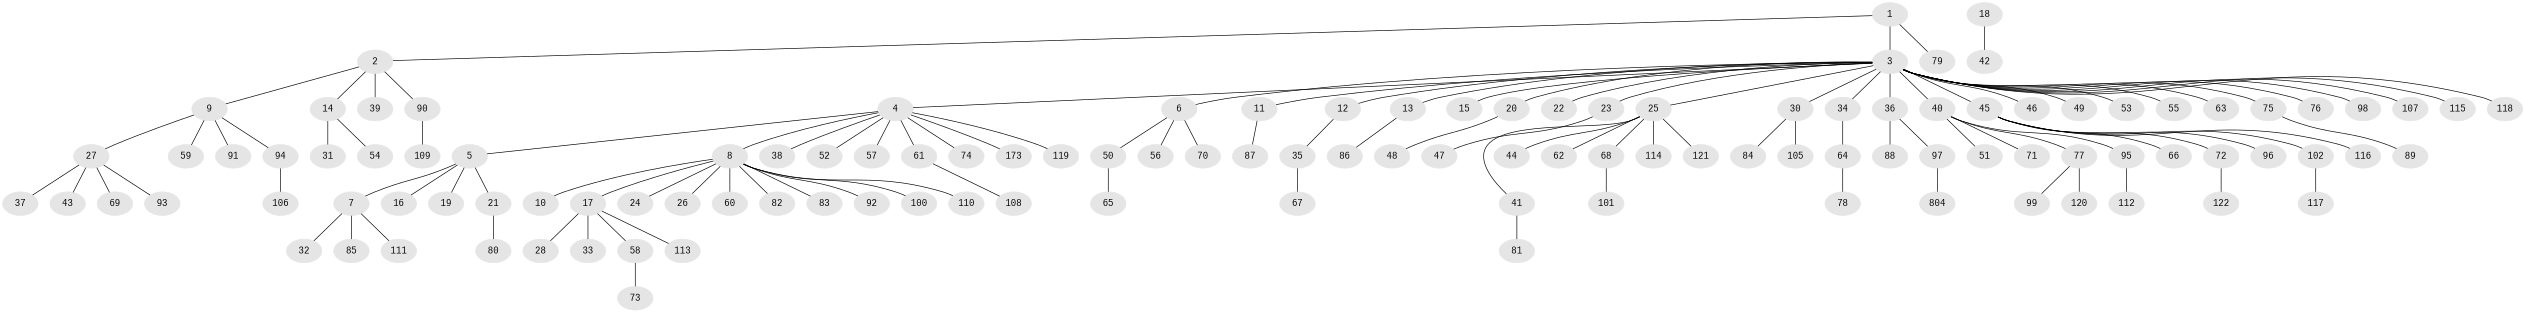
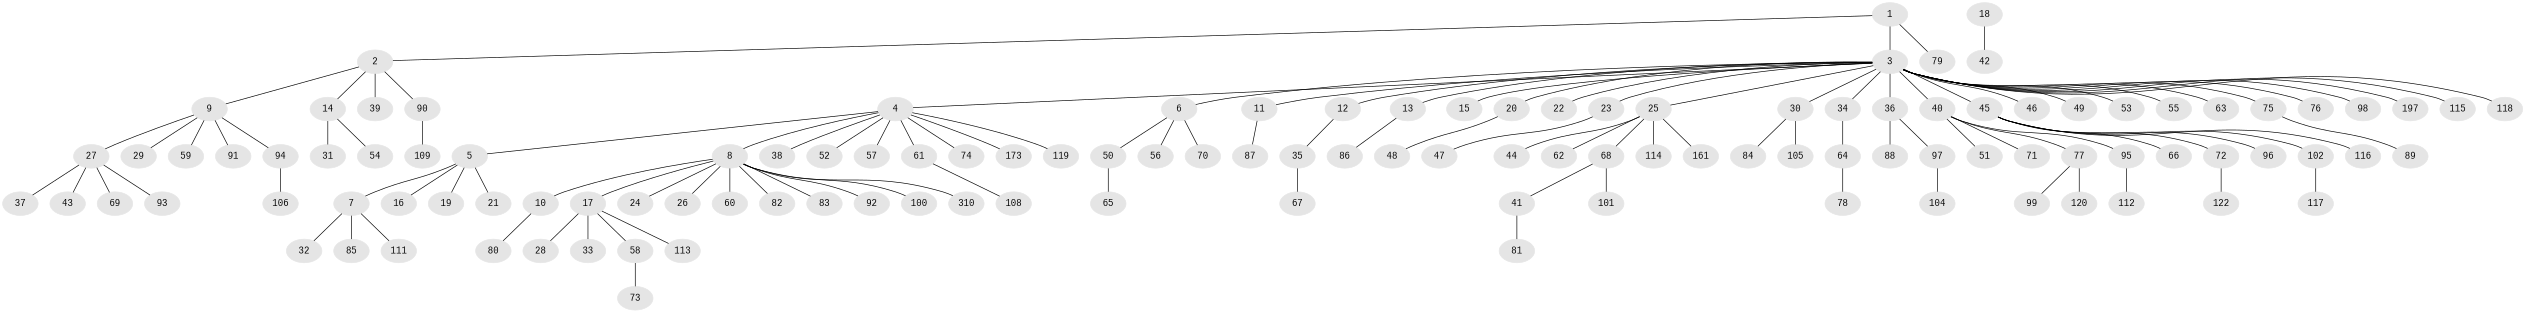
(2410, 109) -> (2410, 109)
(1582, 126) -> (1562, 180)
none -> (139, 156)
(1701, 156) -> (1701, 156)
(966, 204) -> (966, 204)
(1937, 204) -> (1937, 204)
(493, 227) -> (517, 227)
